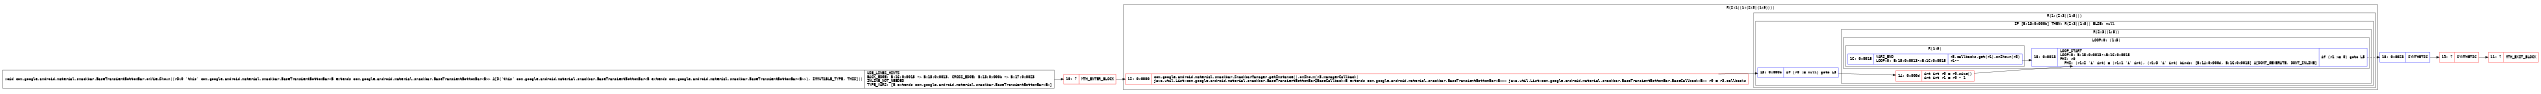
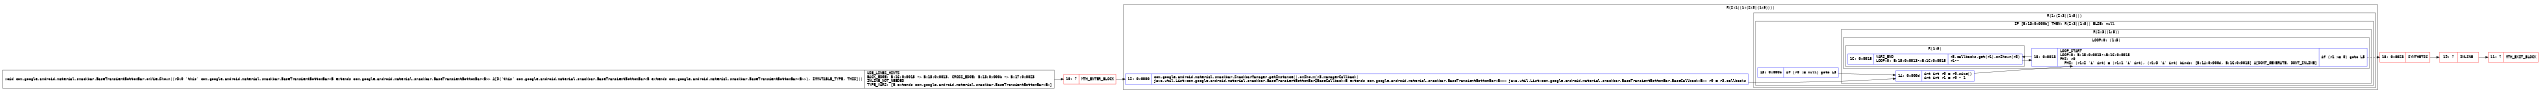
none -> (2028, 57)
(2405, 57) -> (2405, 57)
(2467, 57) -> (2467, 57)
(1737, 74) -> (1821, 82)
(1935, 76) -> (1935, 76)
(1437, 79) -> (1437, 79)
